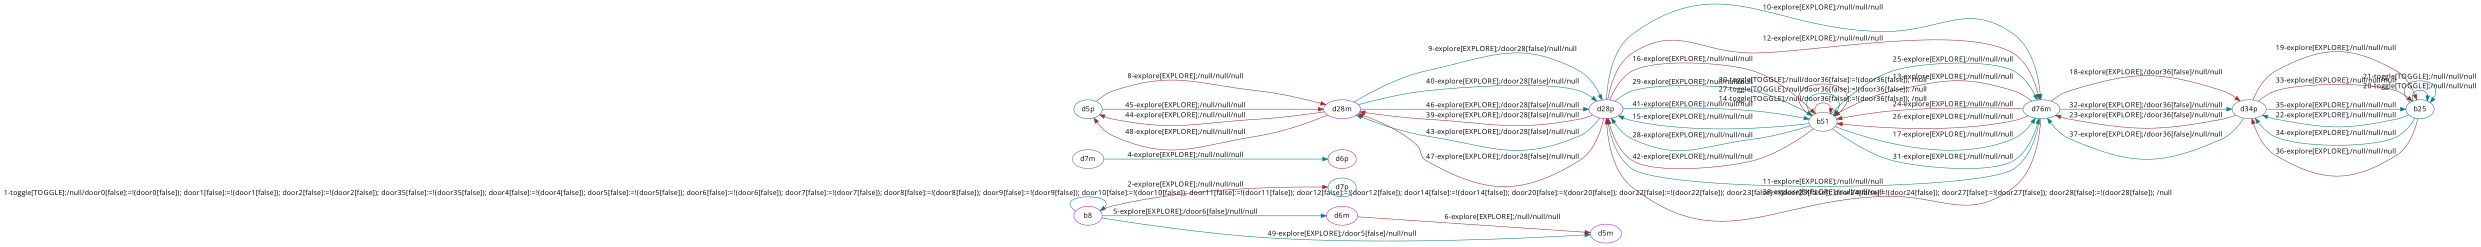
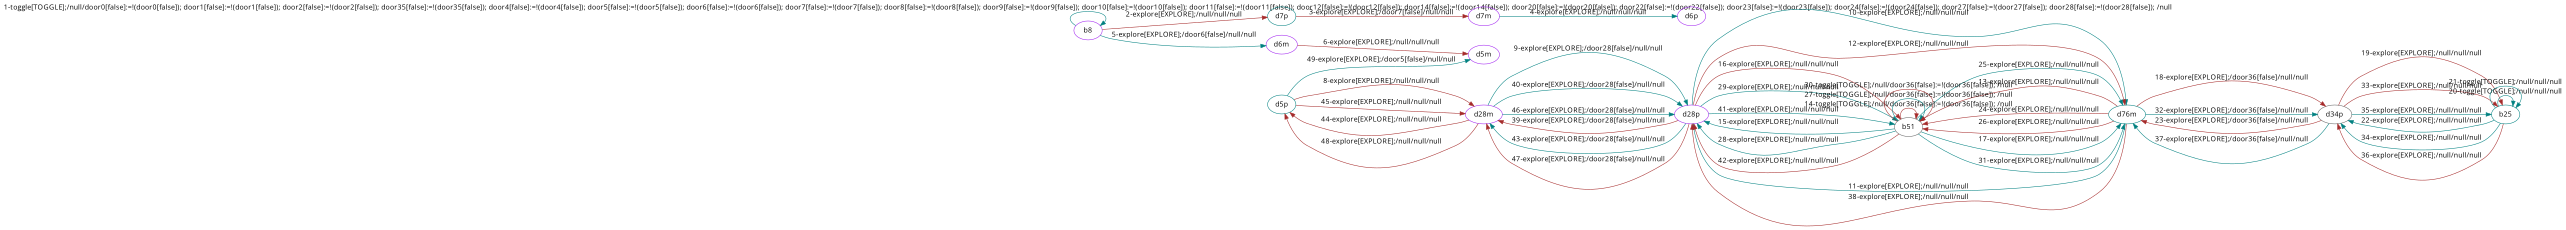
none -> (1379, 16)
(1088, 159) -> (1484, 16)
(1343, 241) -> (1372, 67)
